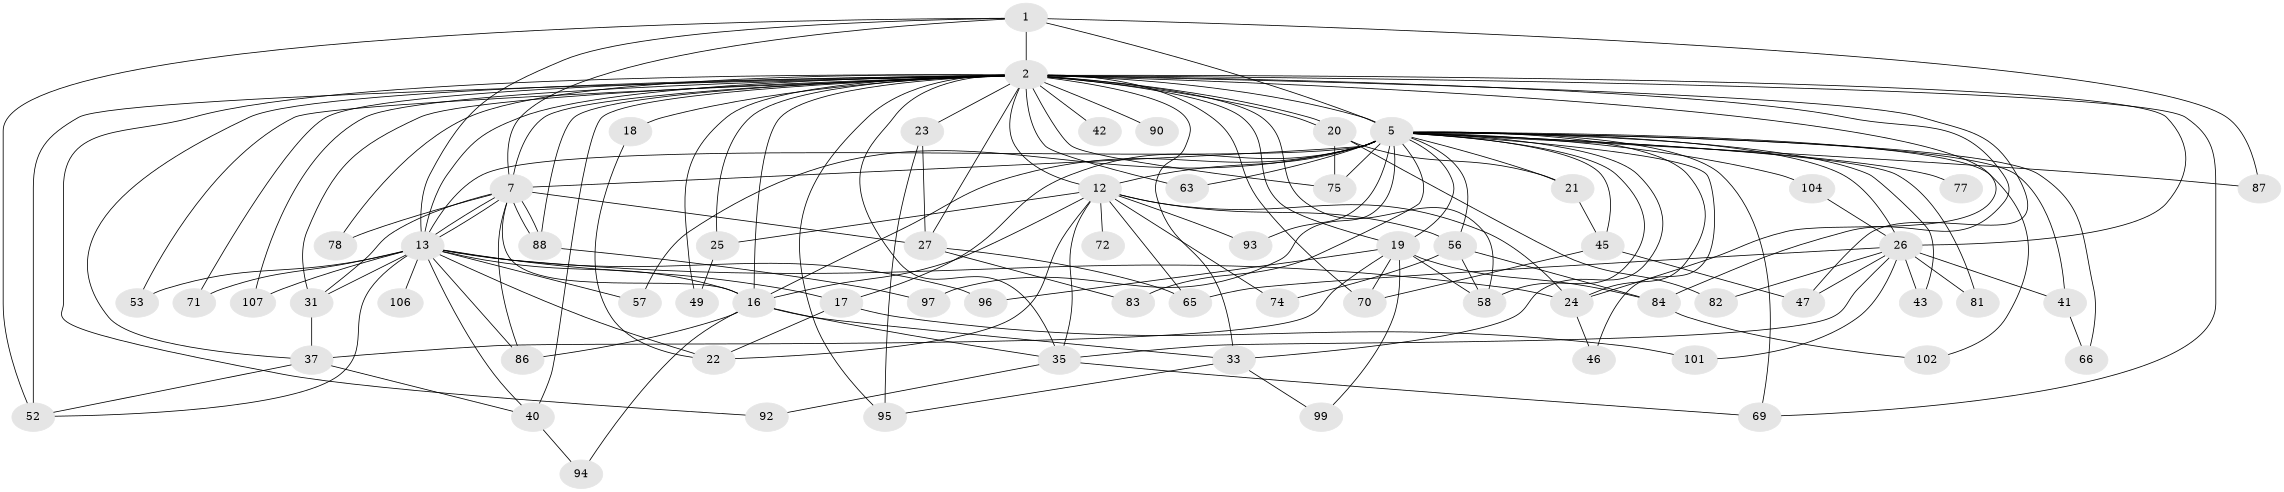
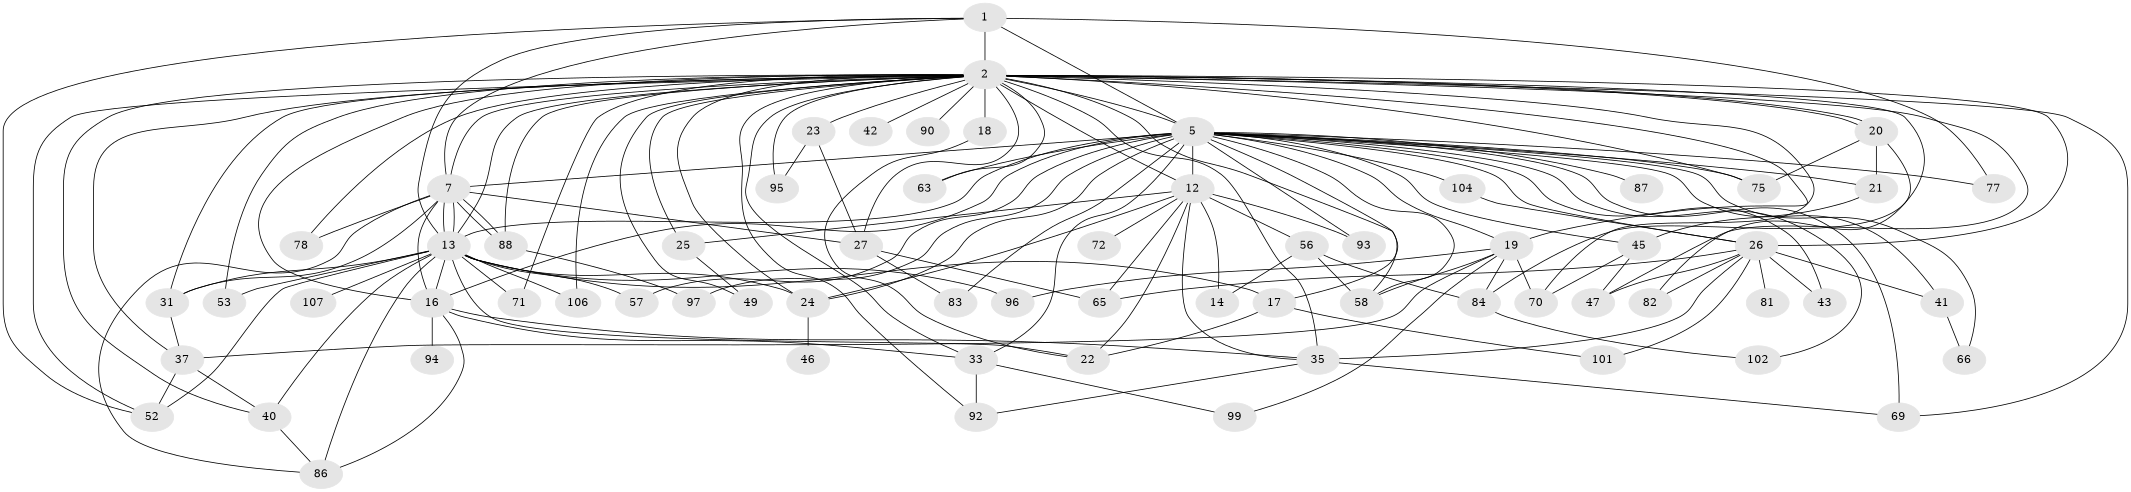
(1673, 44) -> (1513, 41)
(389, 111) -> (650, 108)
(1726, 151) -> none
(1692, 167) -> none
(1461, 172) -> none
(988, 246) -> none
(1278, 303) -> (1217, 303)
(1059, 389) -> (976, 389)
(557, 446) -> (295, 446)
